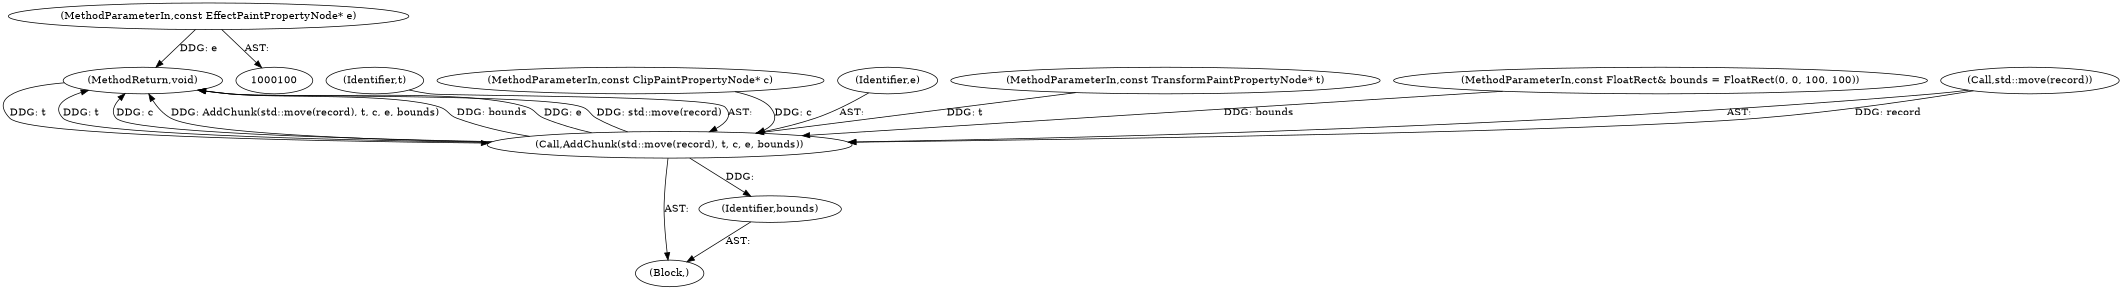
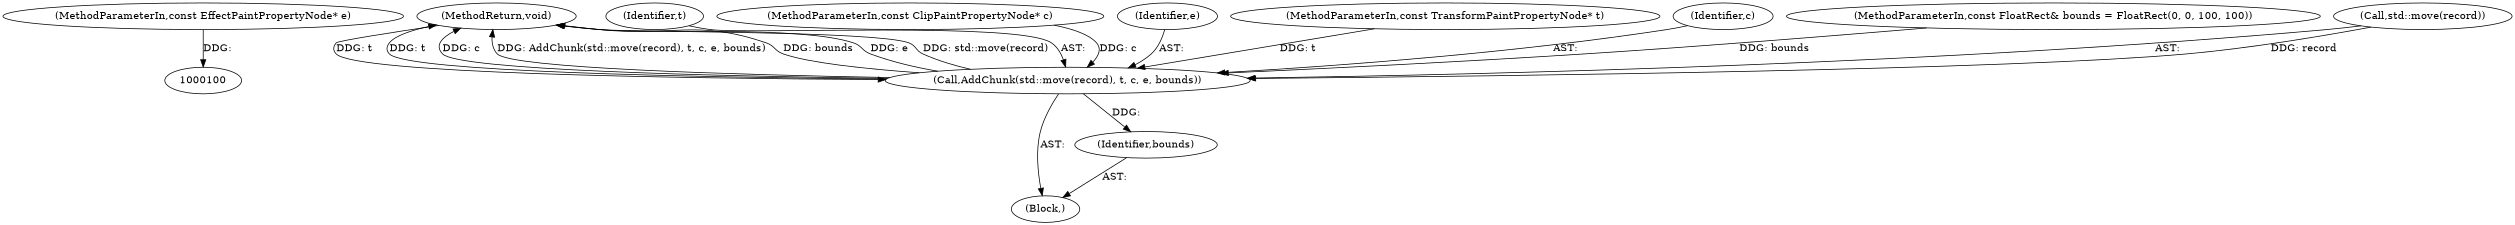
none -> (1723, 16)
(178, 46) -> none
(259, 48) -> (219, 48)
